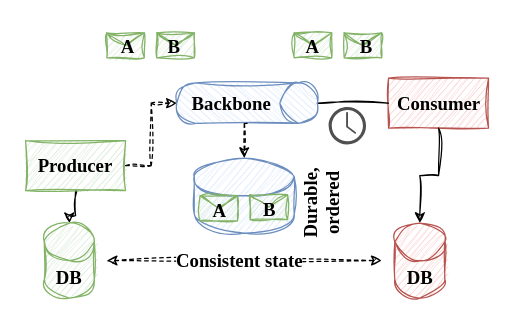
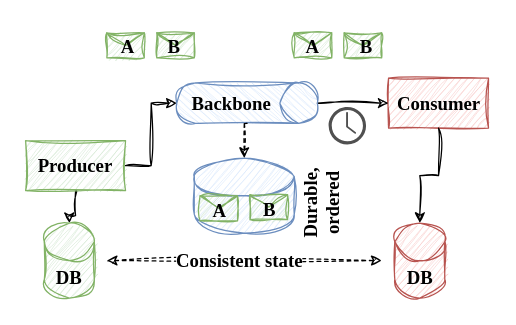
(378, 103) -> (375, 103)
(151, 139) -> (151, 139)
